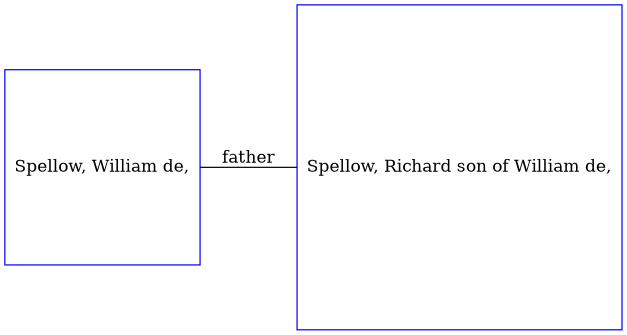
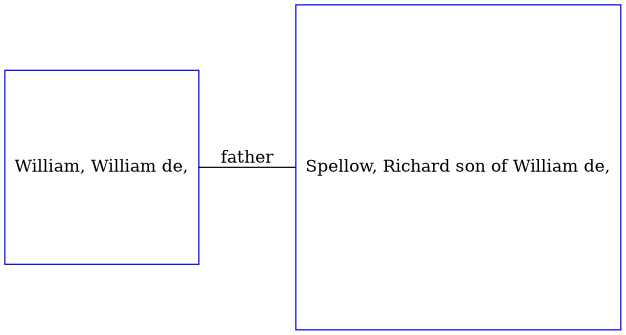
(102, 167) -> (102, 167)
